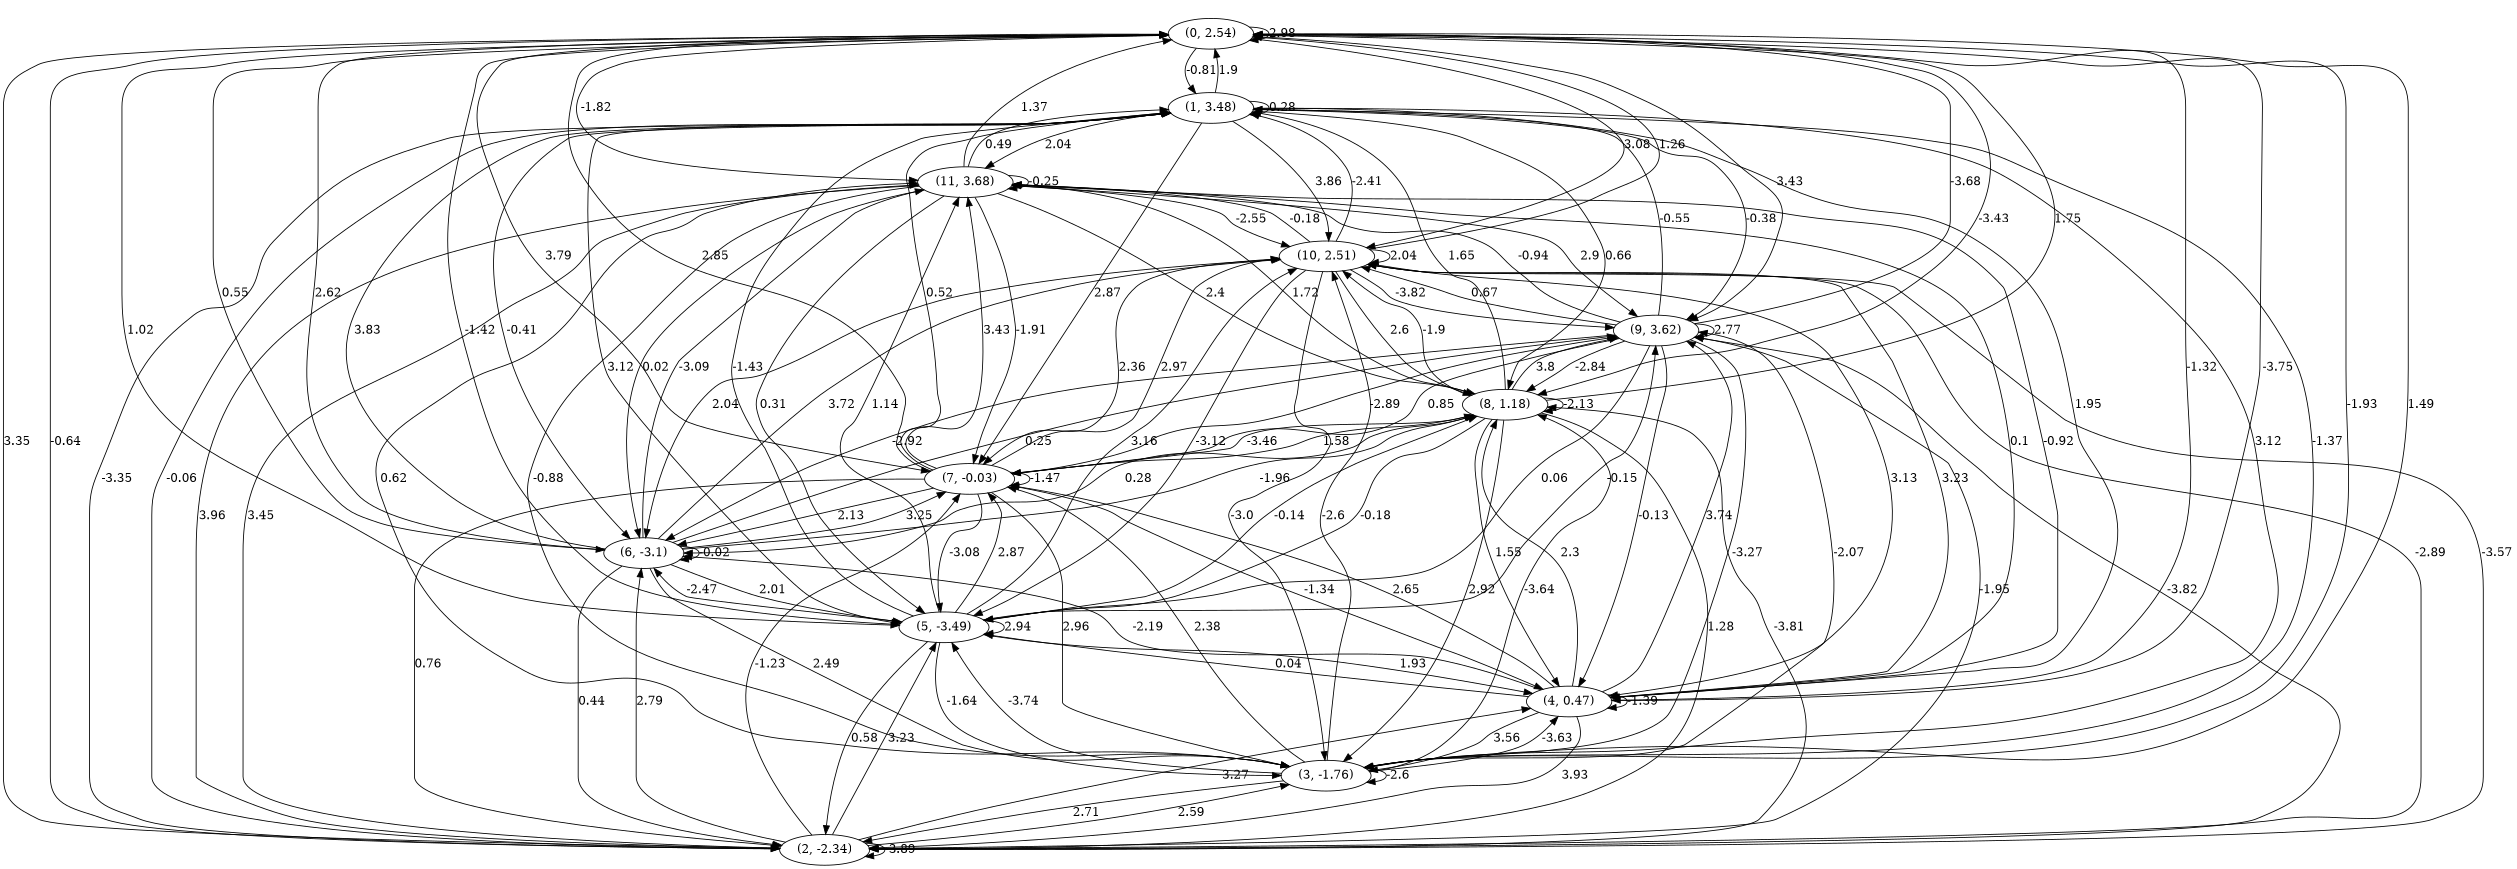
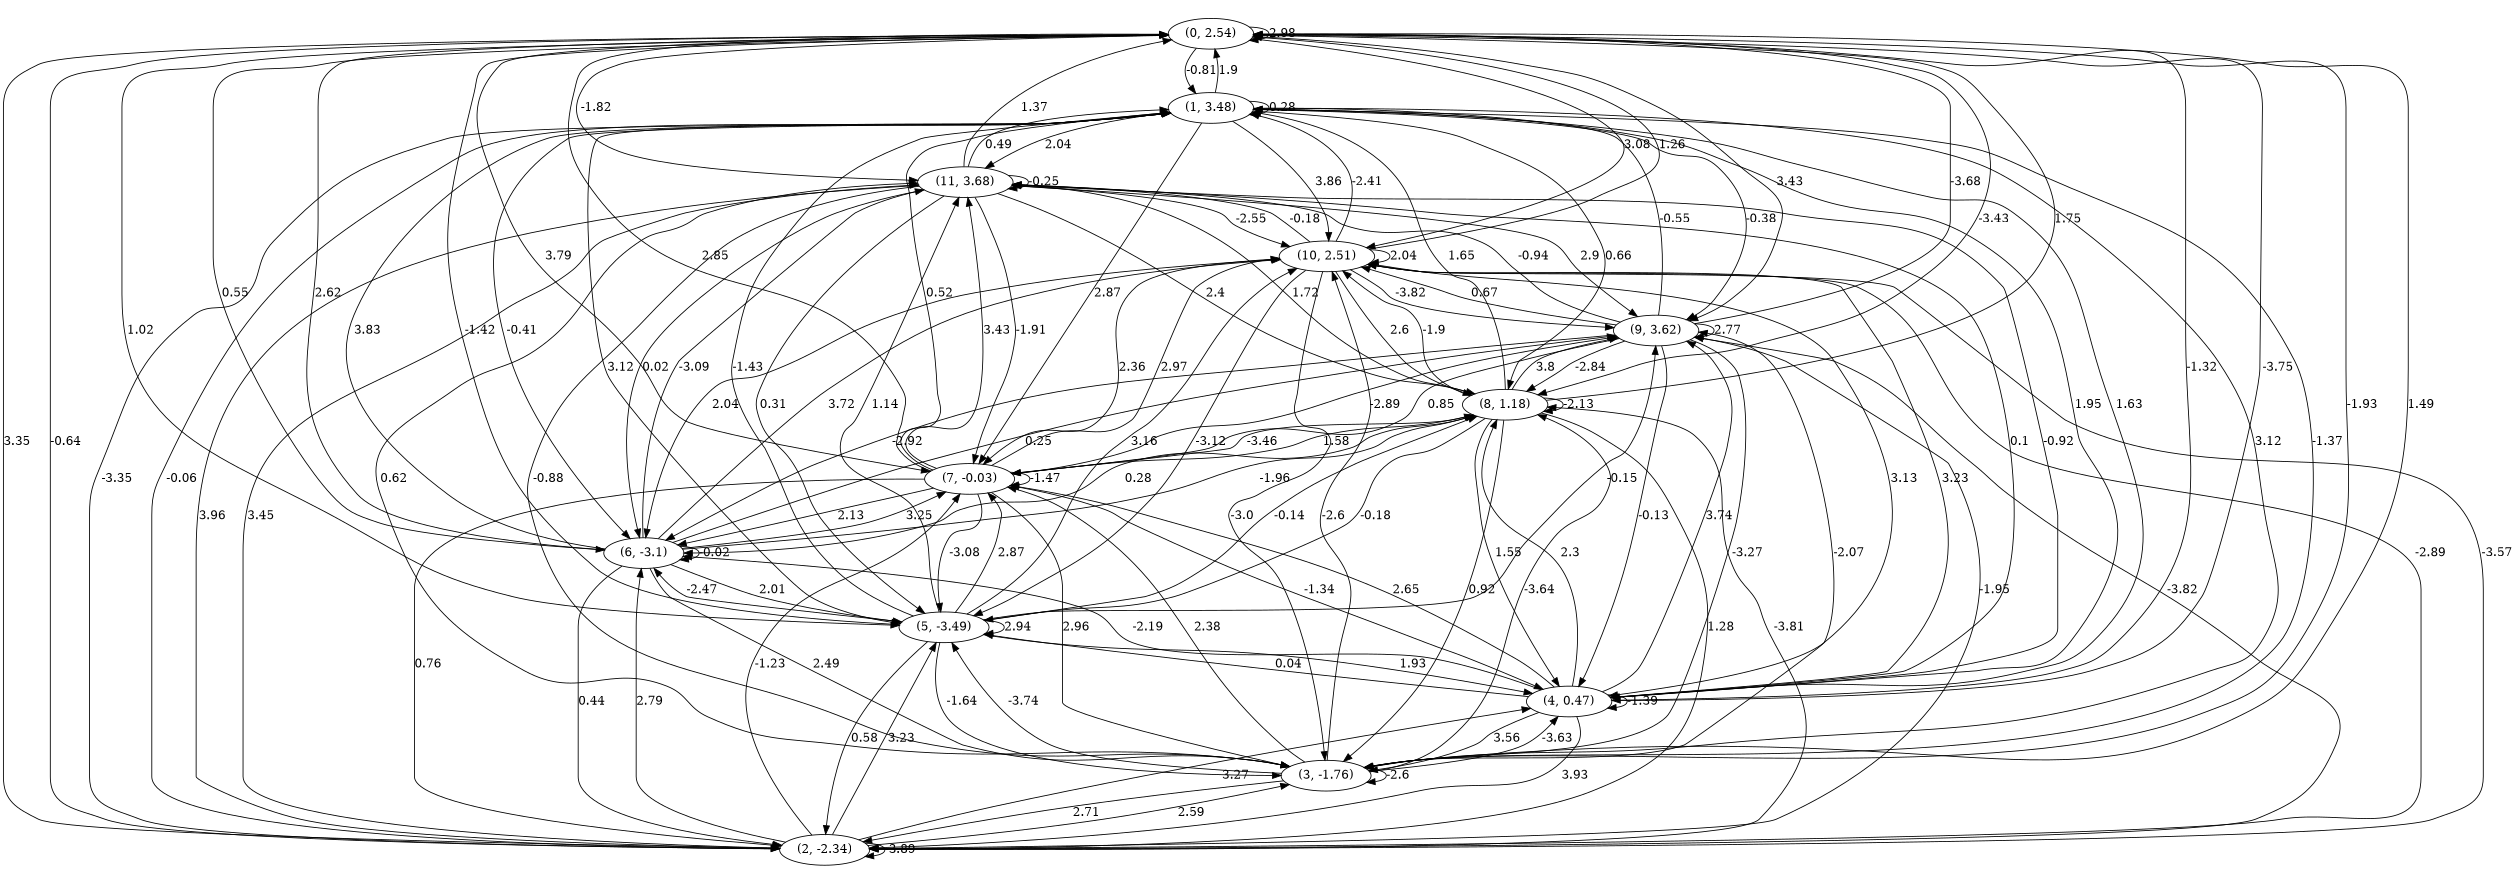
none -> (2076, 292)
(1370, 579) -> none
(1482, 590) -> (1482, 590)
